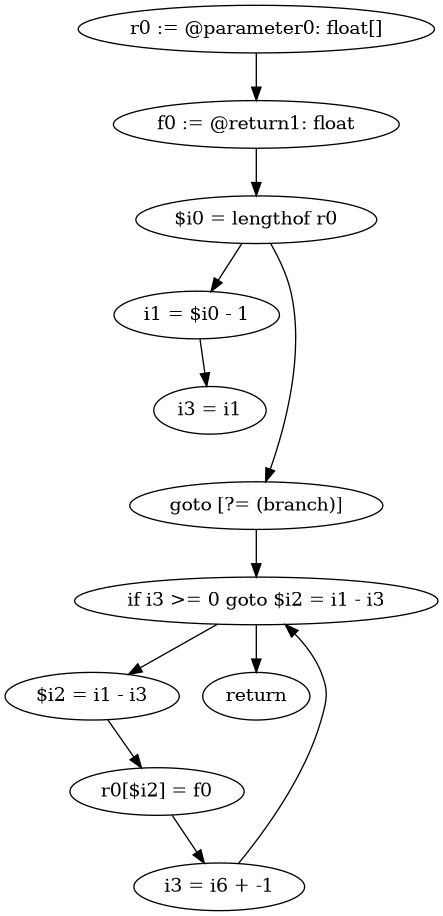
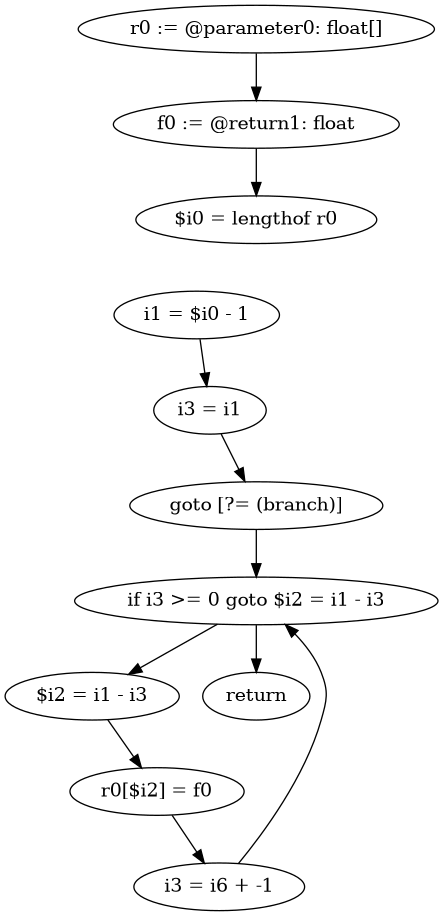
(230, 262) -> none
(295, 355) -> (230, 452)
